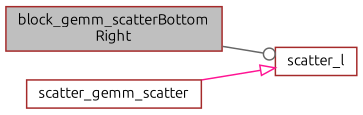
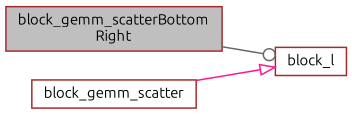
(316, 61) -> (311, 61)
(114, 94) -> (114, 94)
